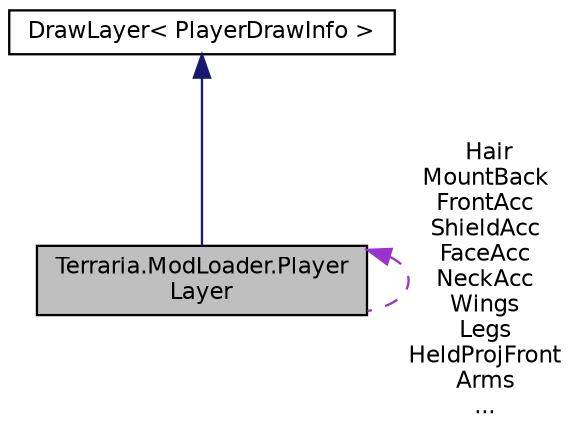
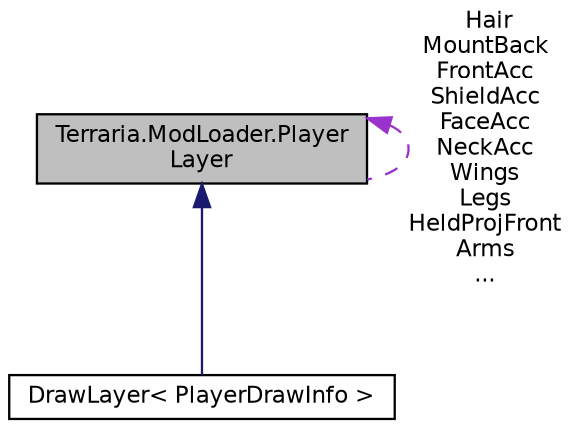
(202, 162) -> (202, 291)
